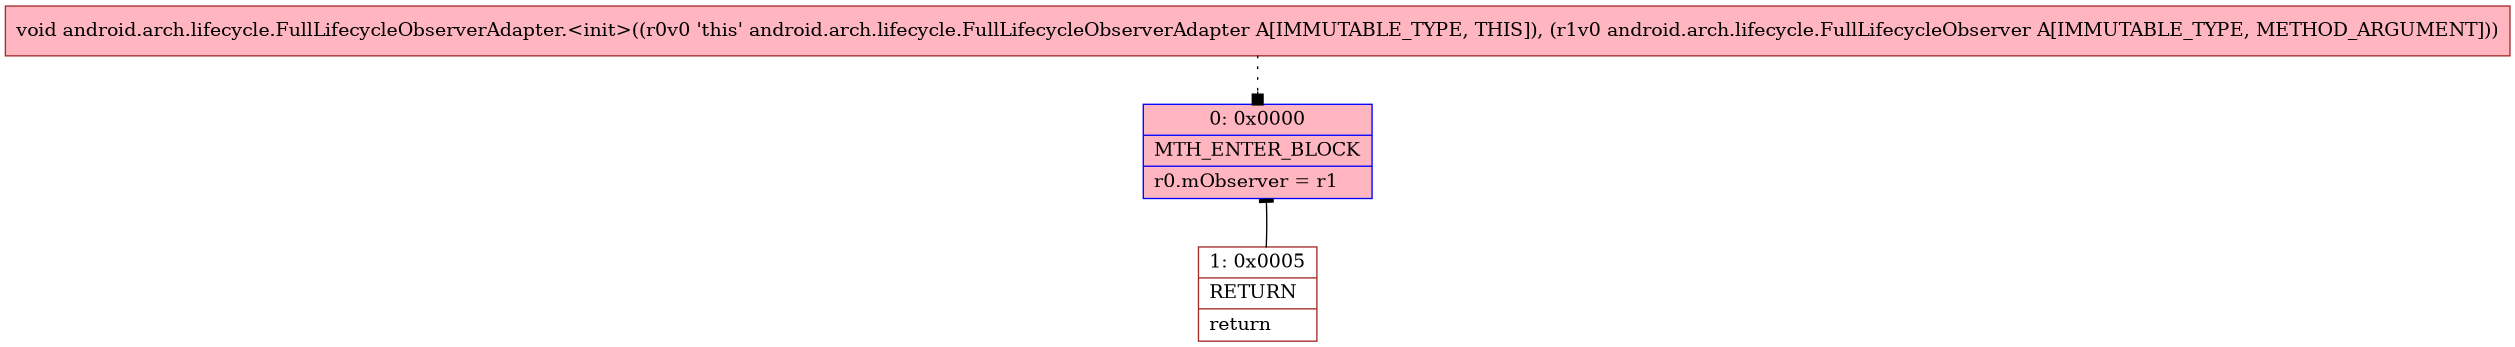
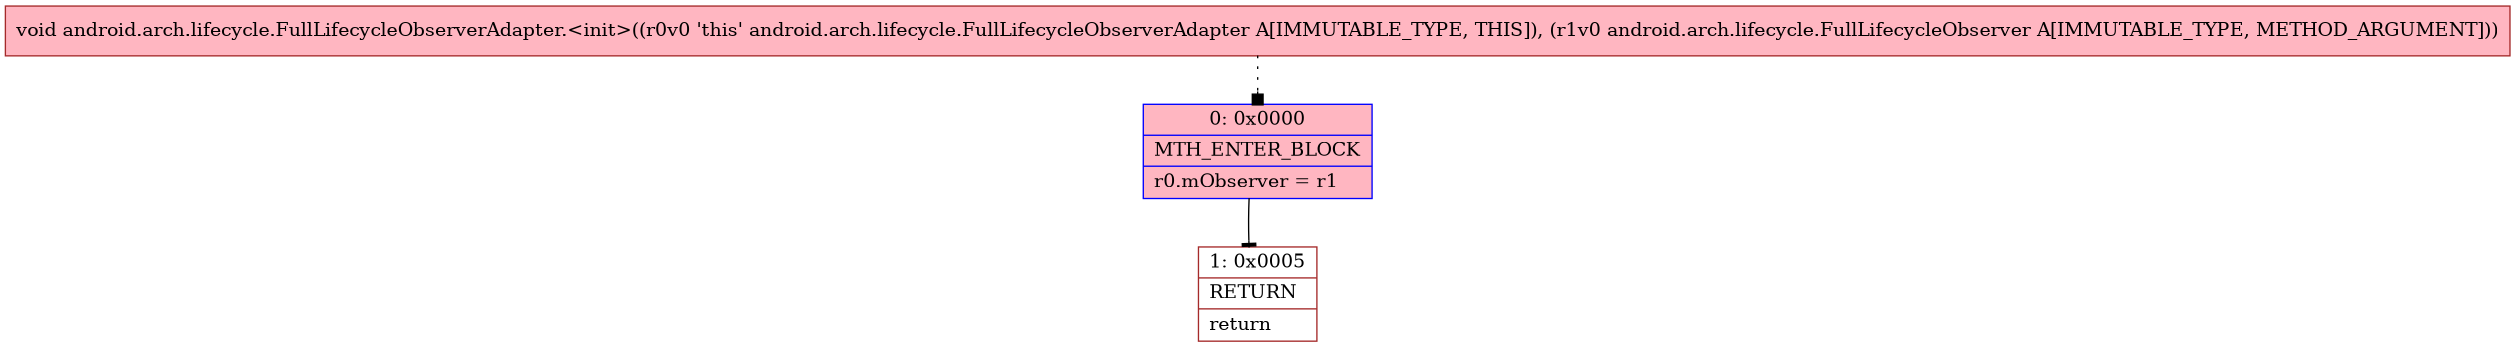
(1267, 226) -> (1249, 219)
